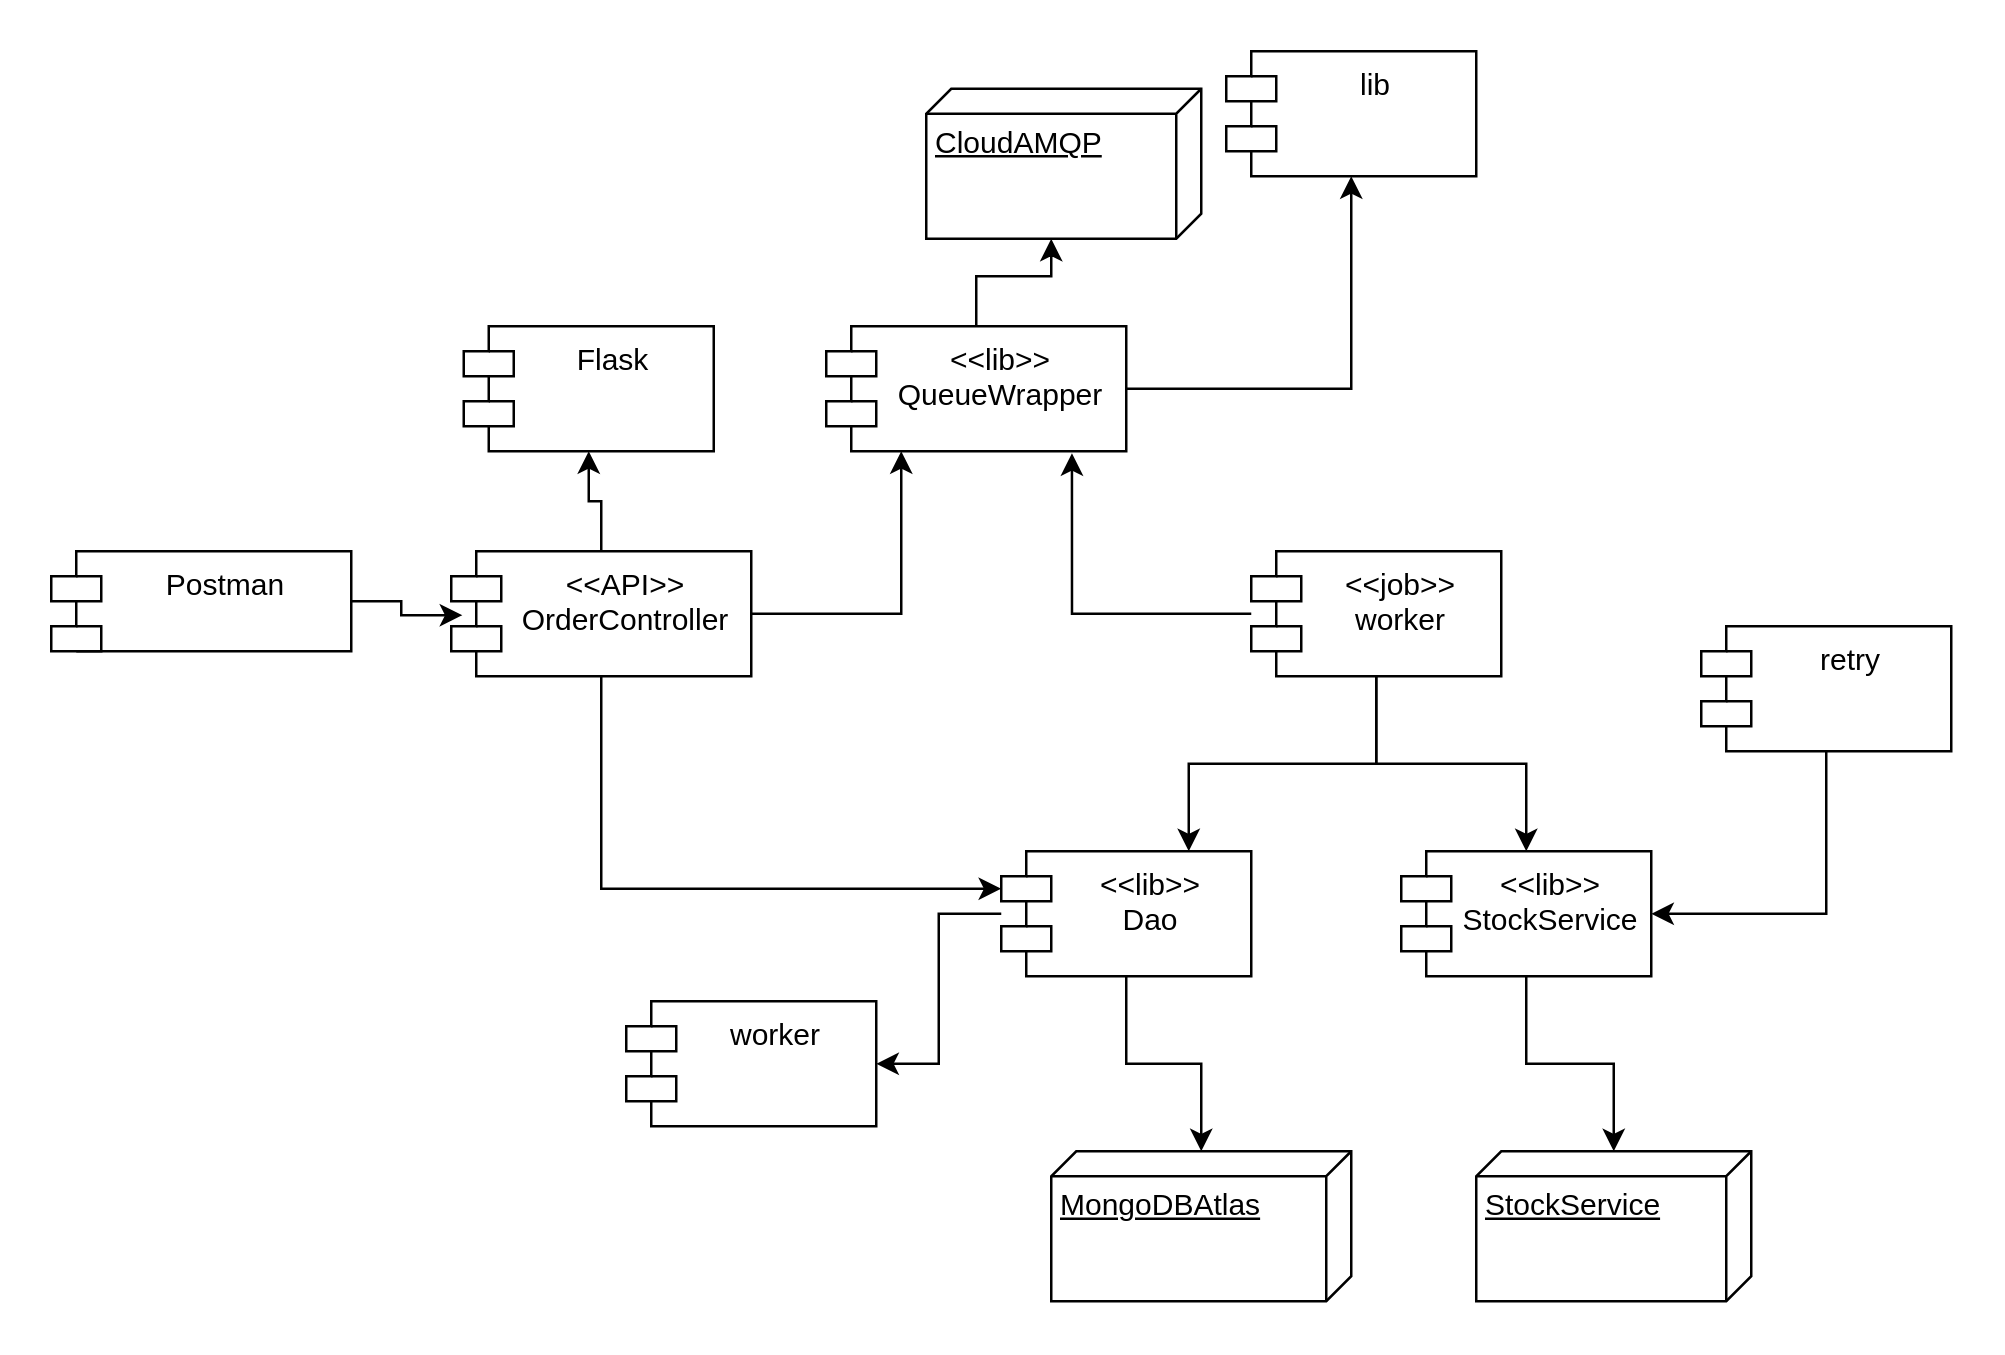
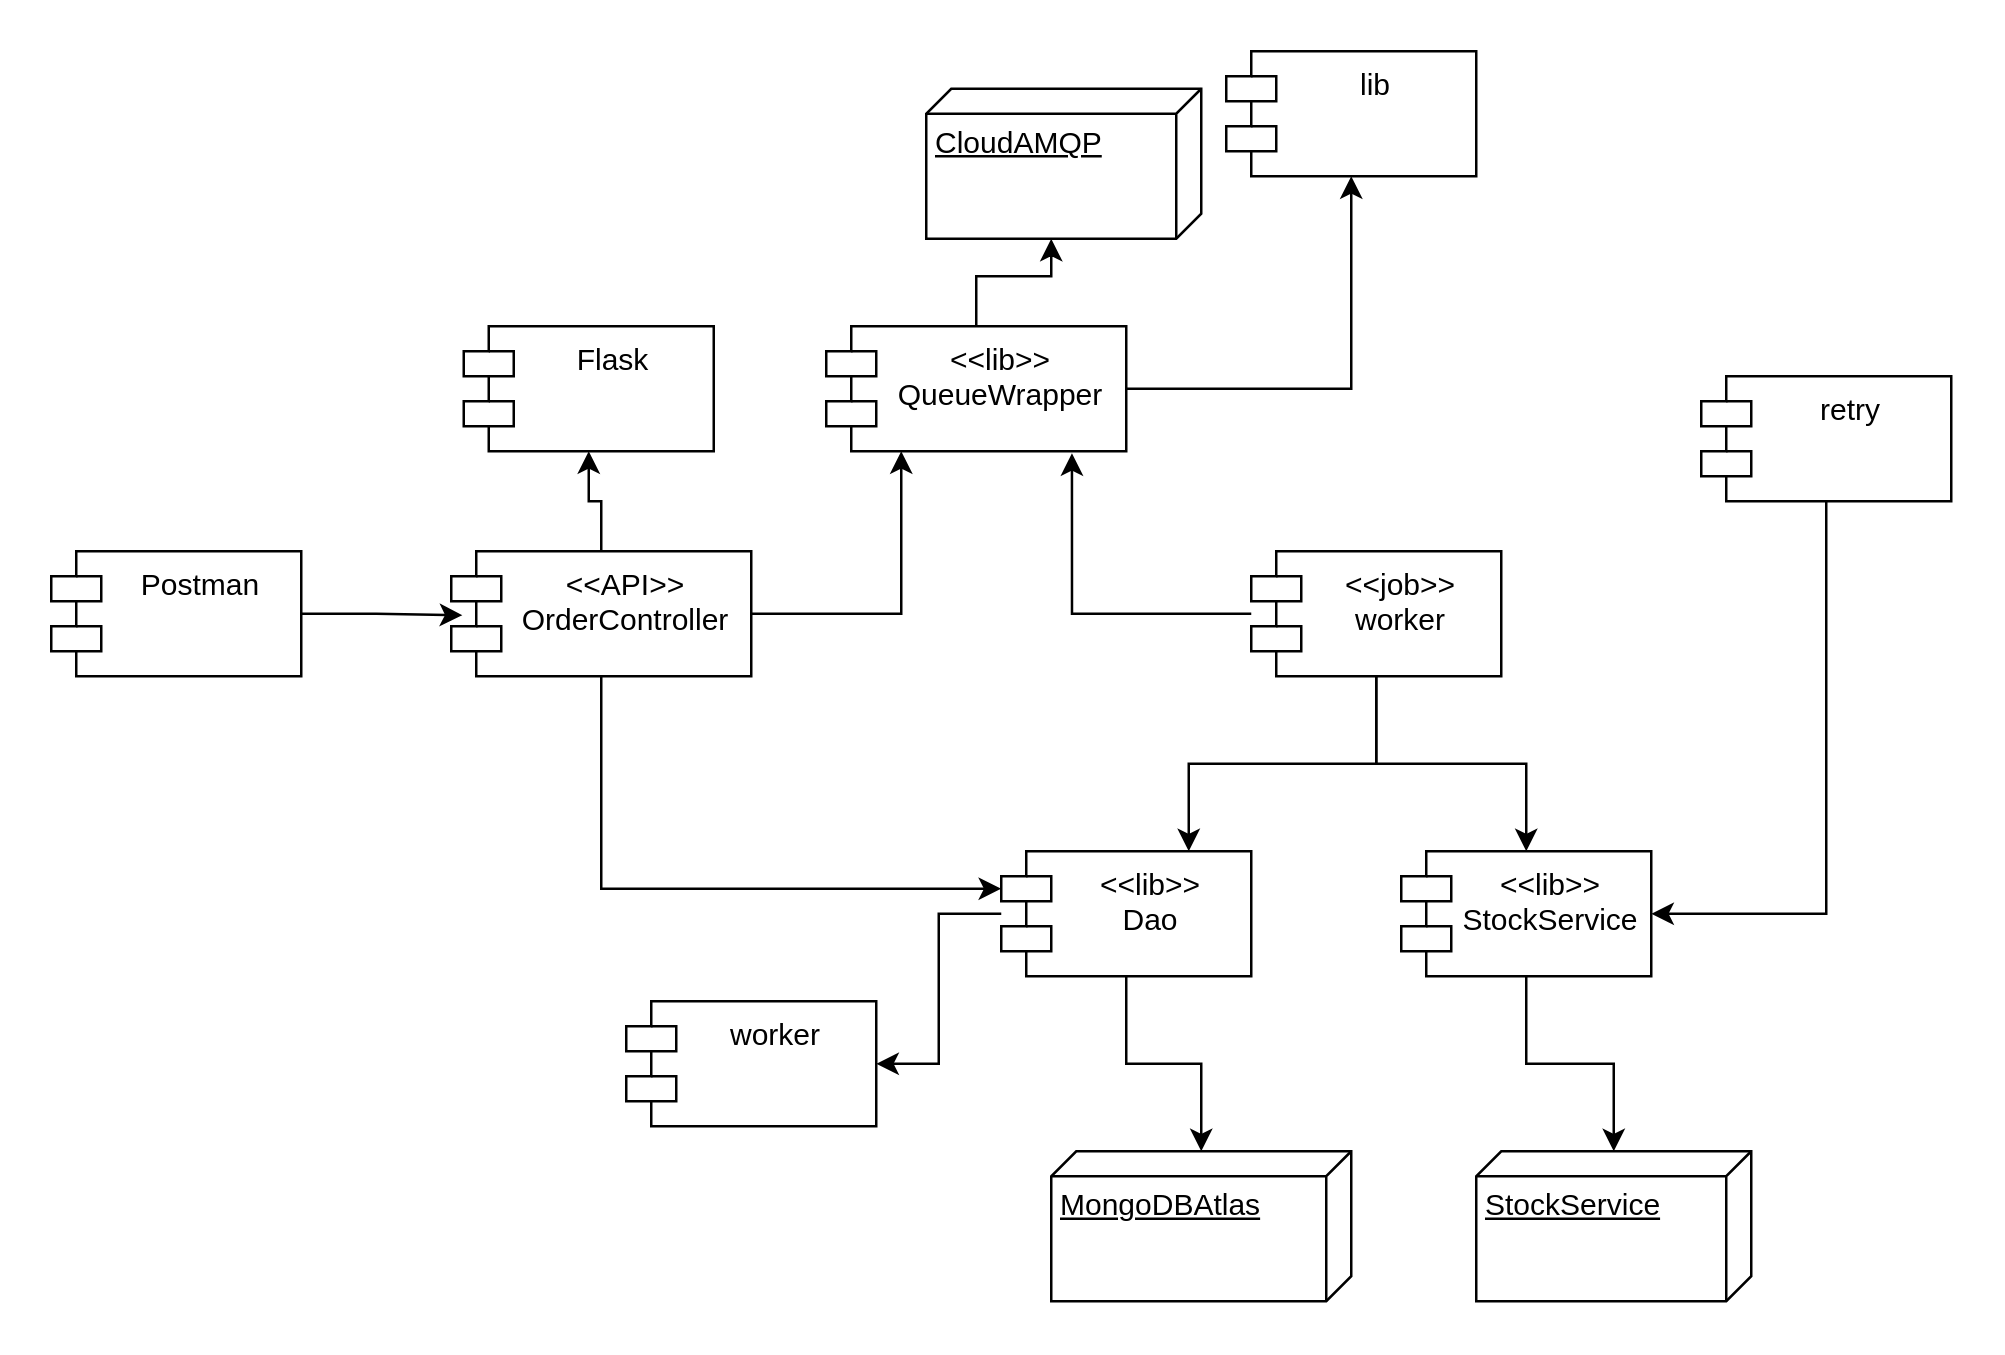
(201, 601) -> (176, 614)
(1826, 689) -> (1826, 439)
